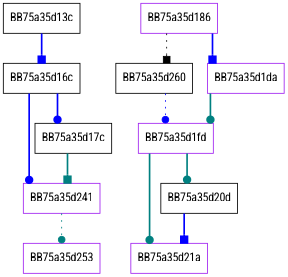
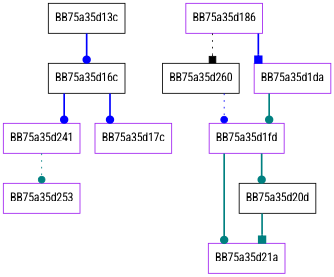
(42, 44) -> (87, 45)
(73, 138) -> (133, 138)
(68, 164) -> none
(184, 224) -> (262, 224)
